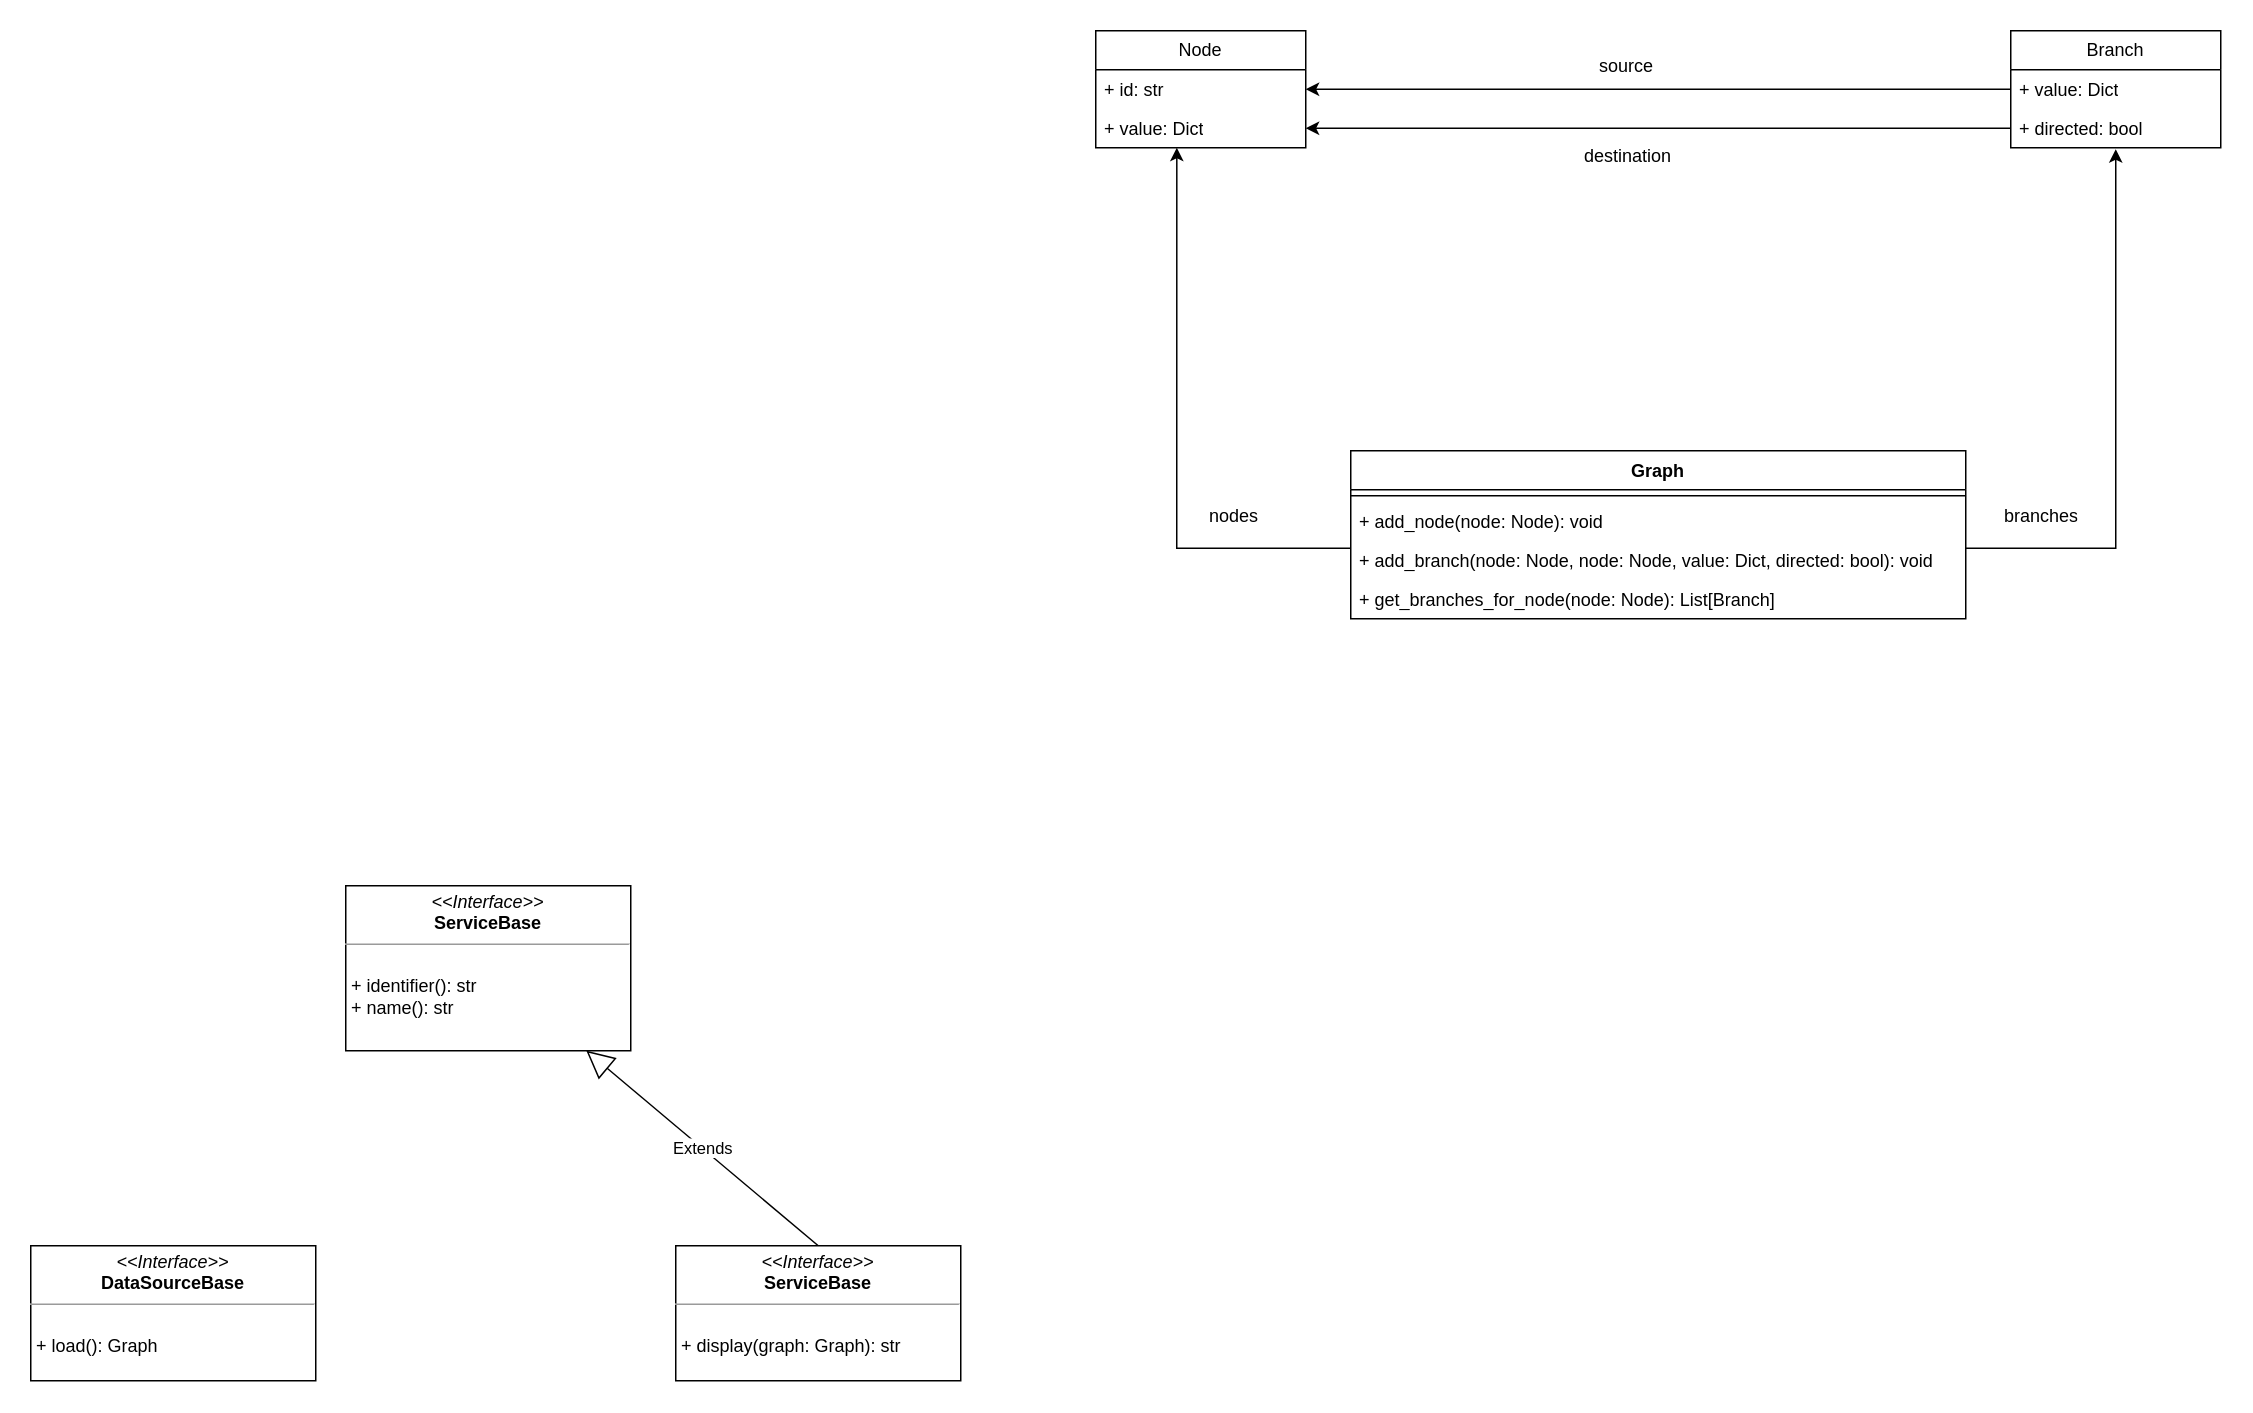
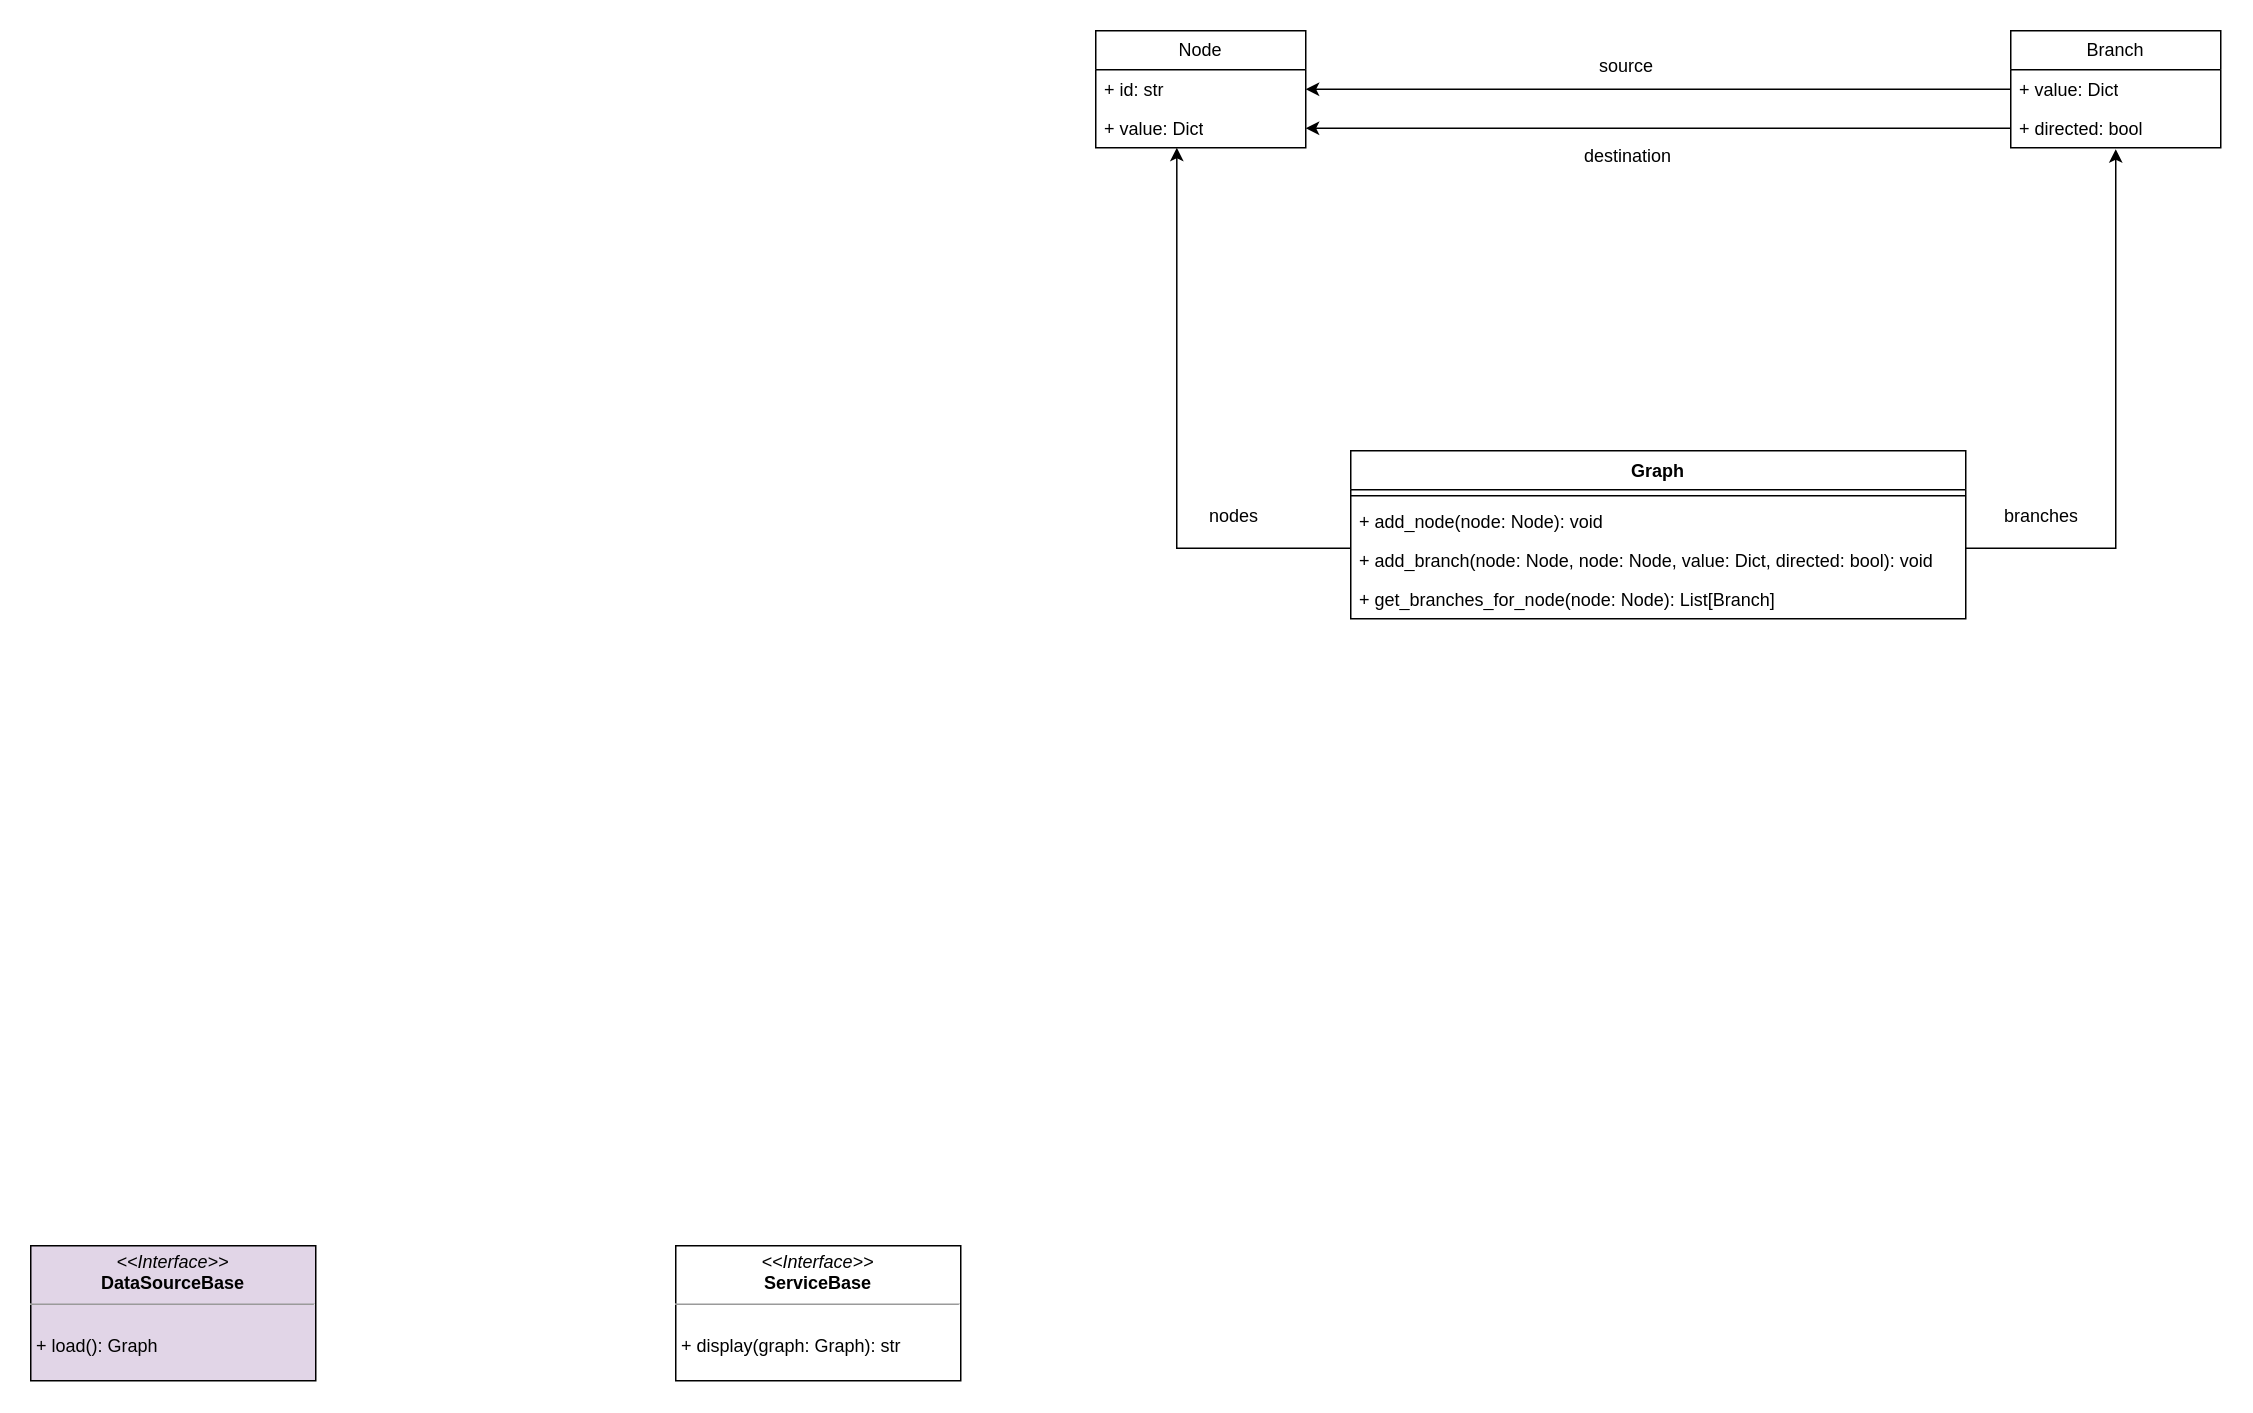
(488, 968) -> none
(713, 1157) -> none
(173, 1313) -> (173, 1313)
